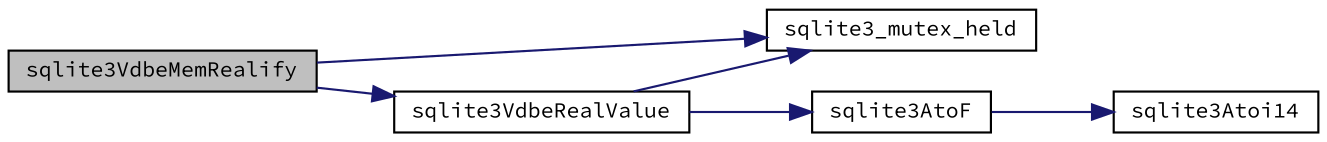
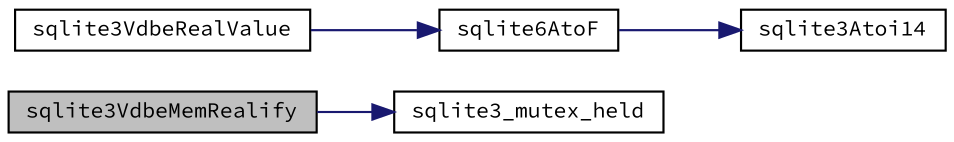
(711, 73) -> none
(345, 91) -> none
(902, 112) -> (529, 30)
